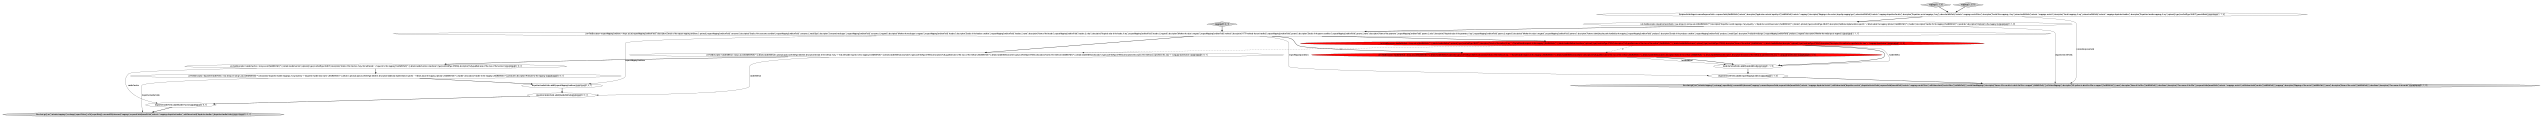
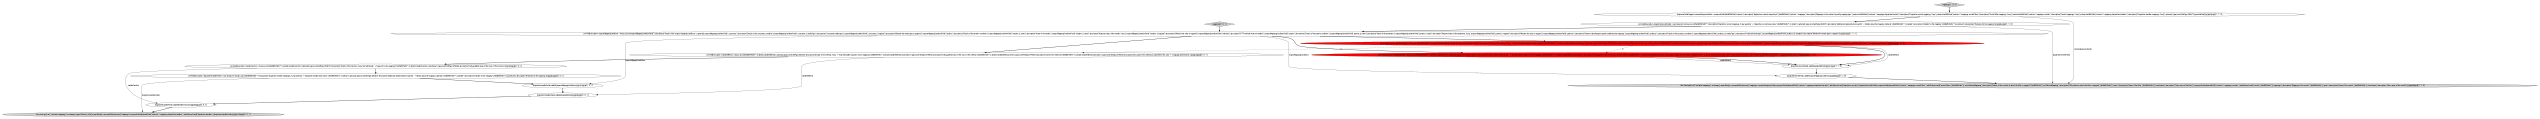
(1936, 5) -> none
